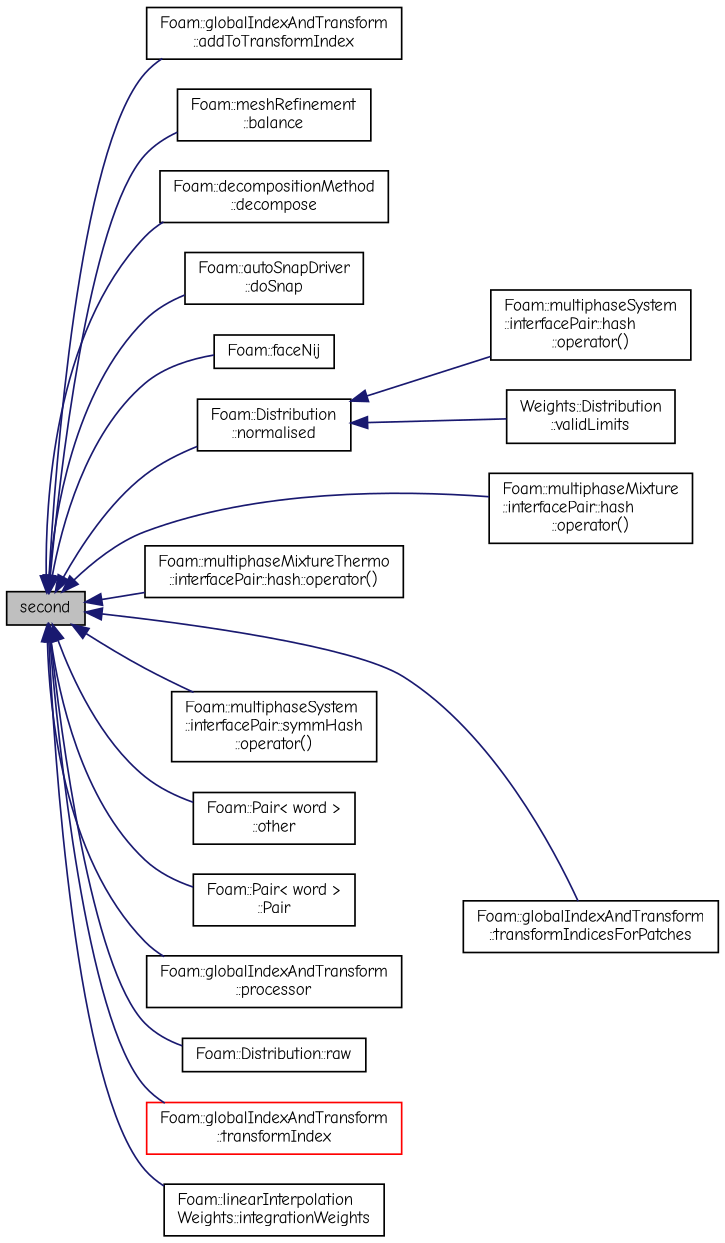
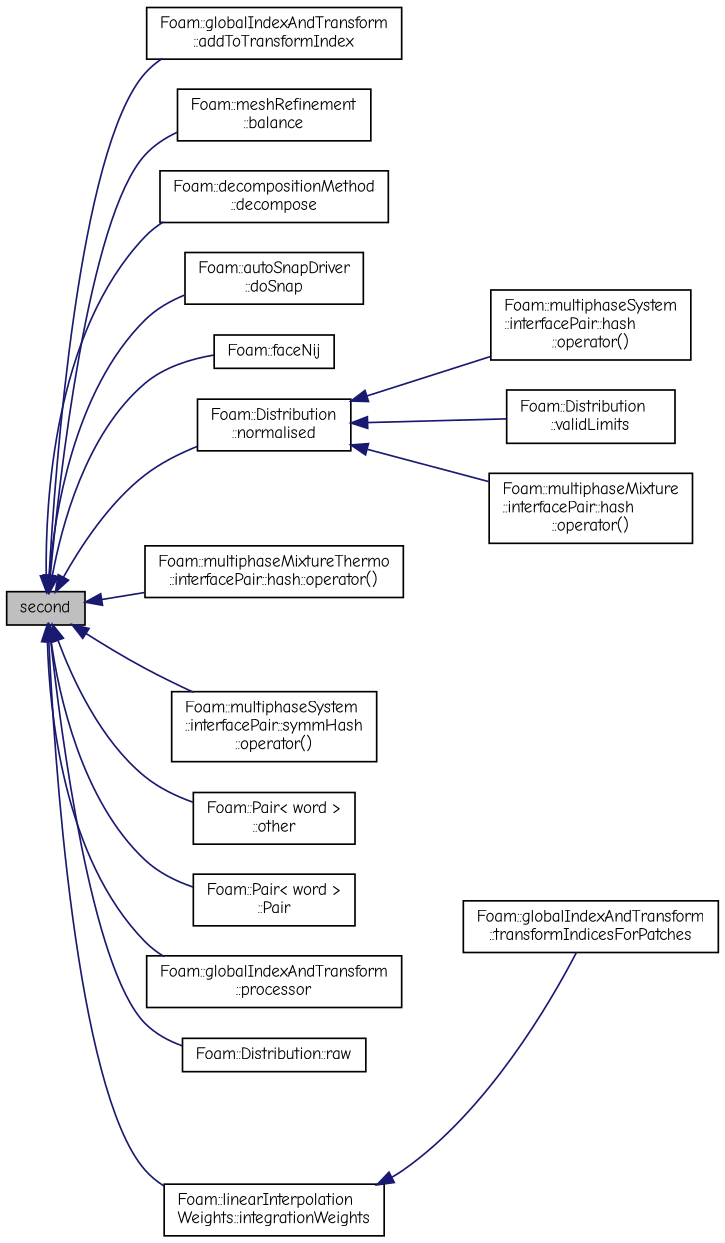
(591, 417) -> (591, 417)
(272, 501) -> (428, 465)
(394, 672) -> (498, 1076)
(274, 1128) -> none
